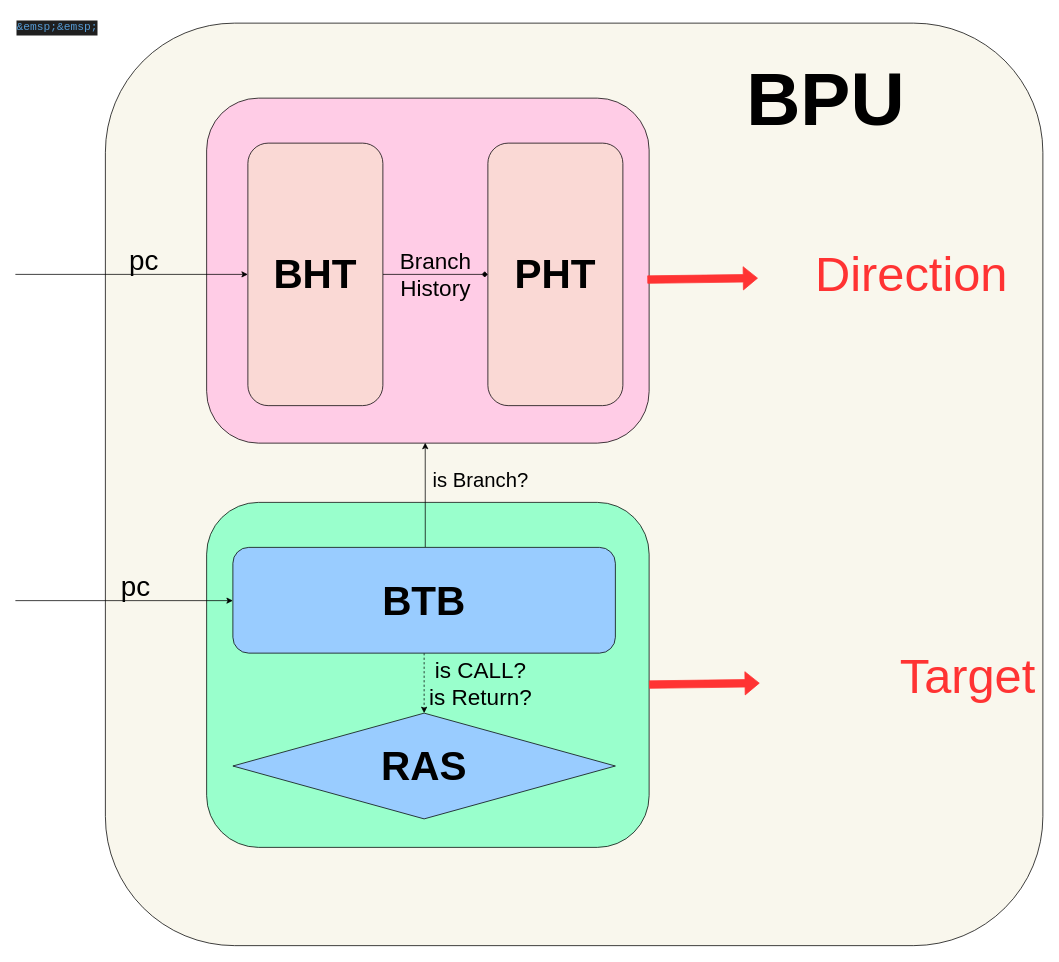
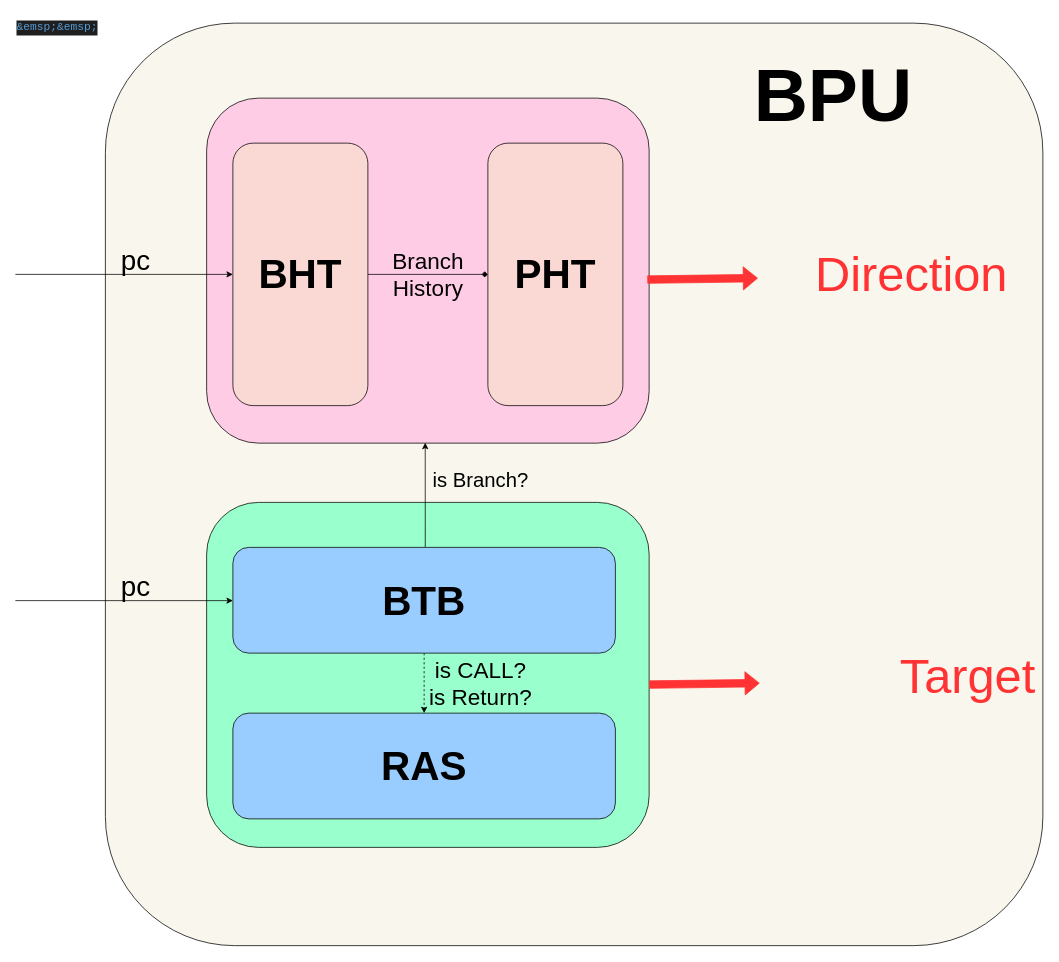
(825, 98) -> (833, 94)
(315, 274) -> (300, 274)
(424, 766) -> (424, 766)
